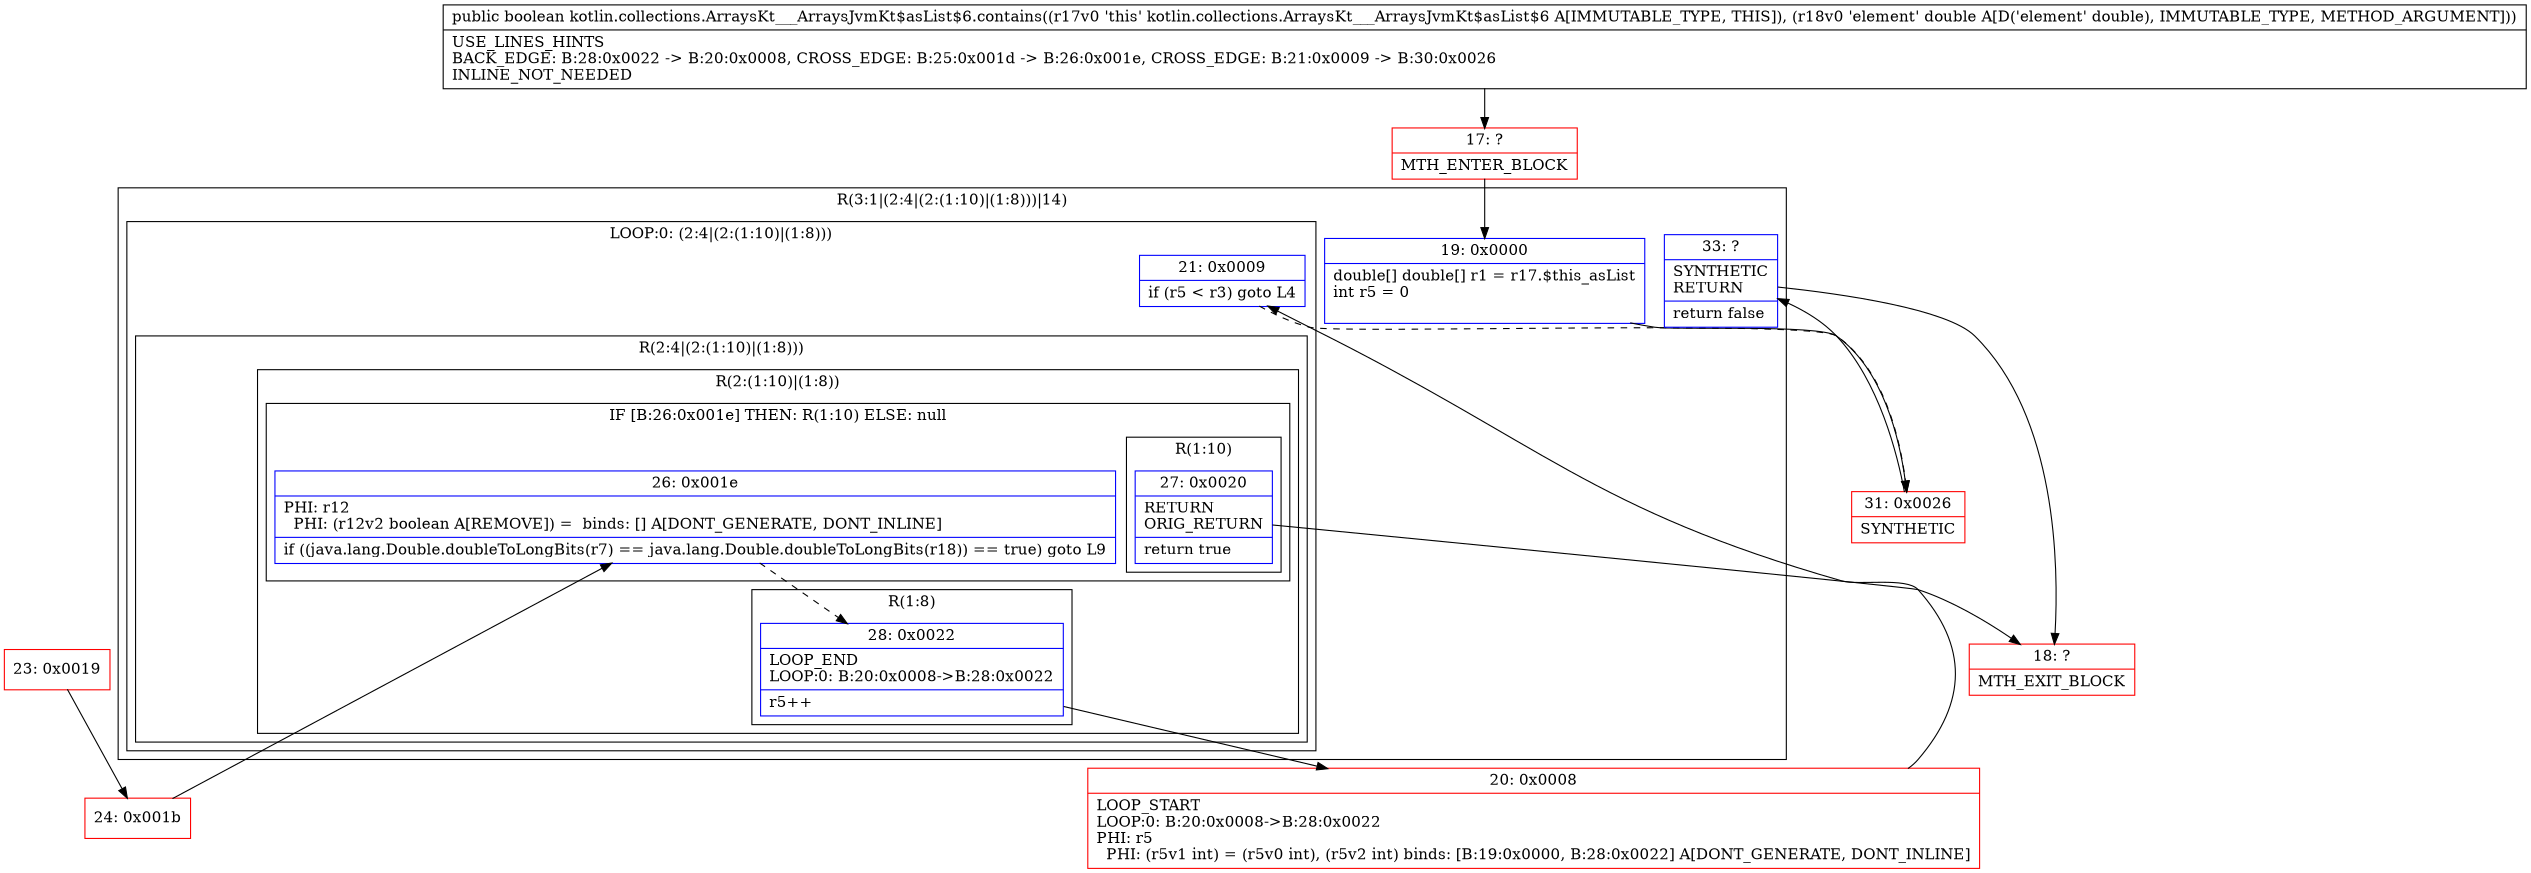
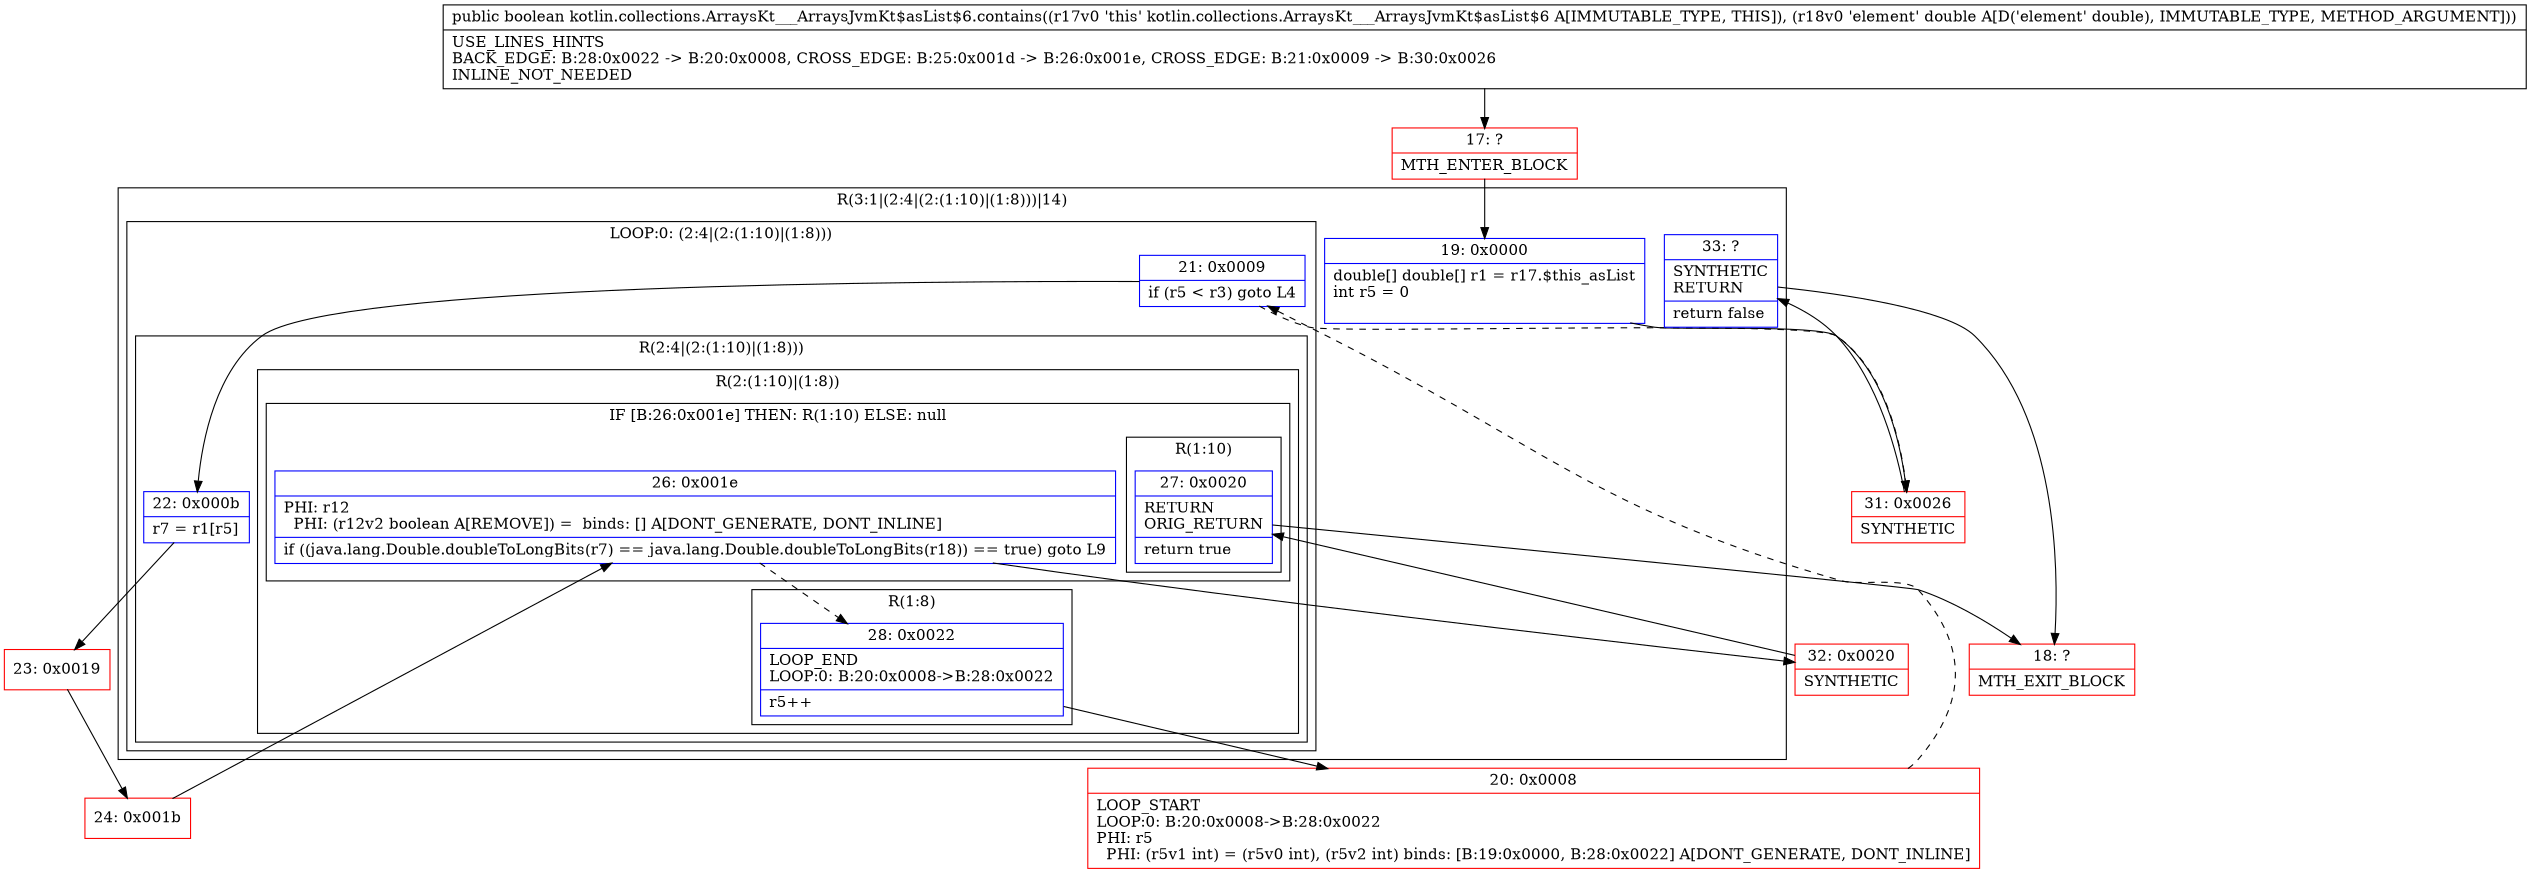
none -> (197, 517)
(1678, 524) -> (1678, 524)
none -> (1852, 670)
